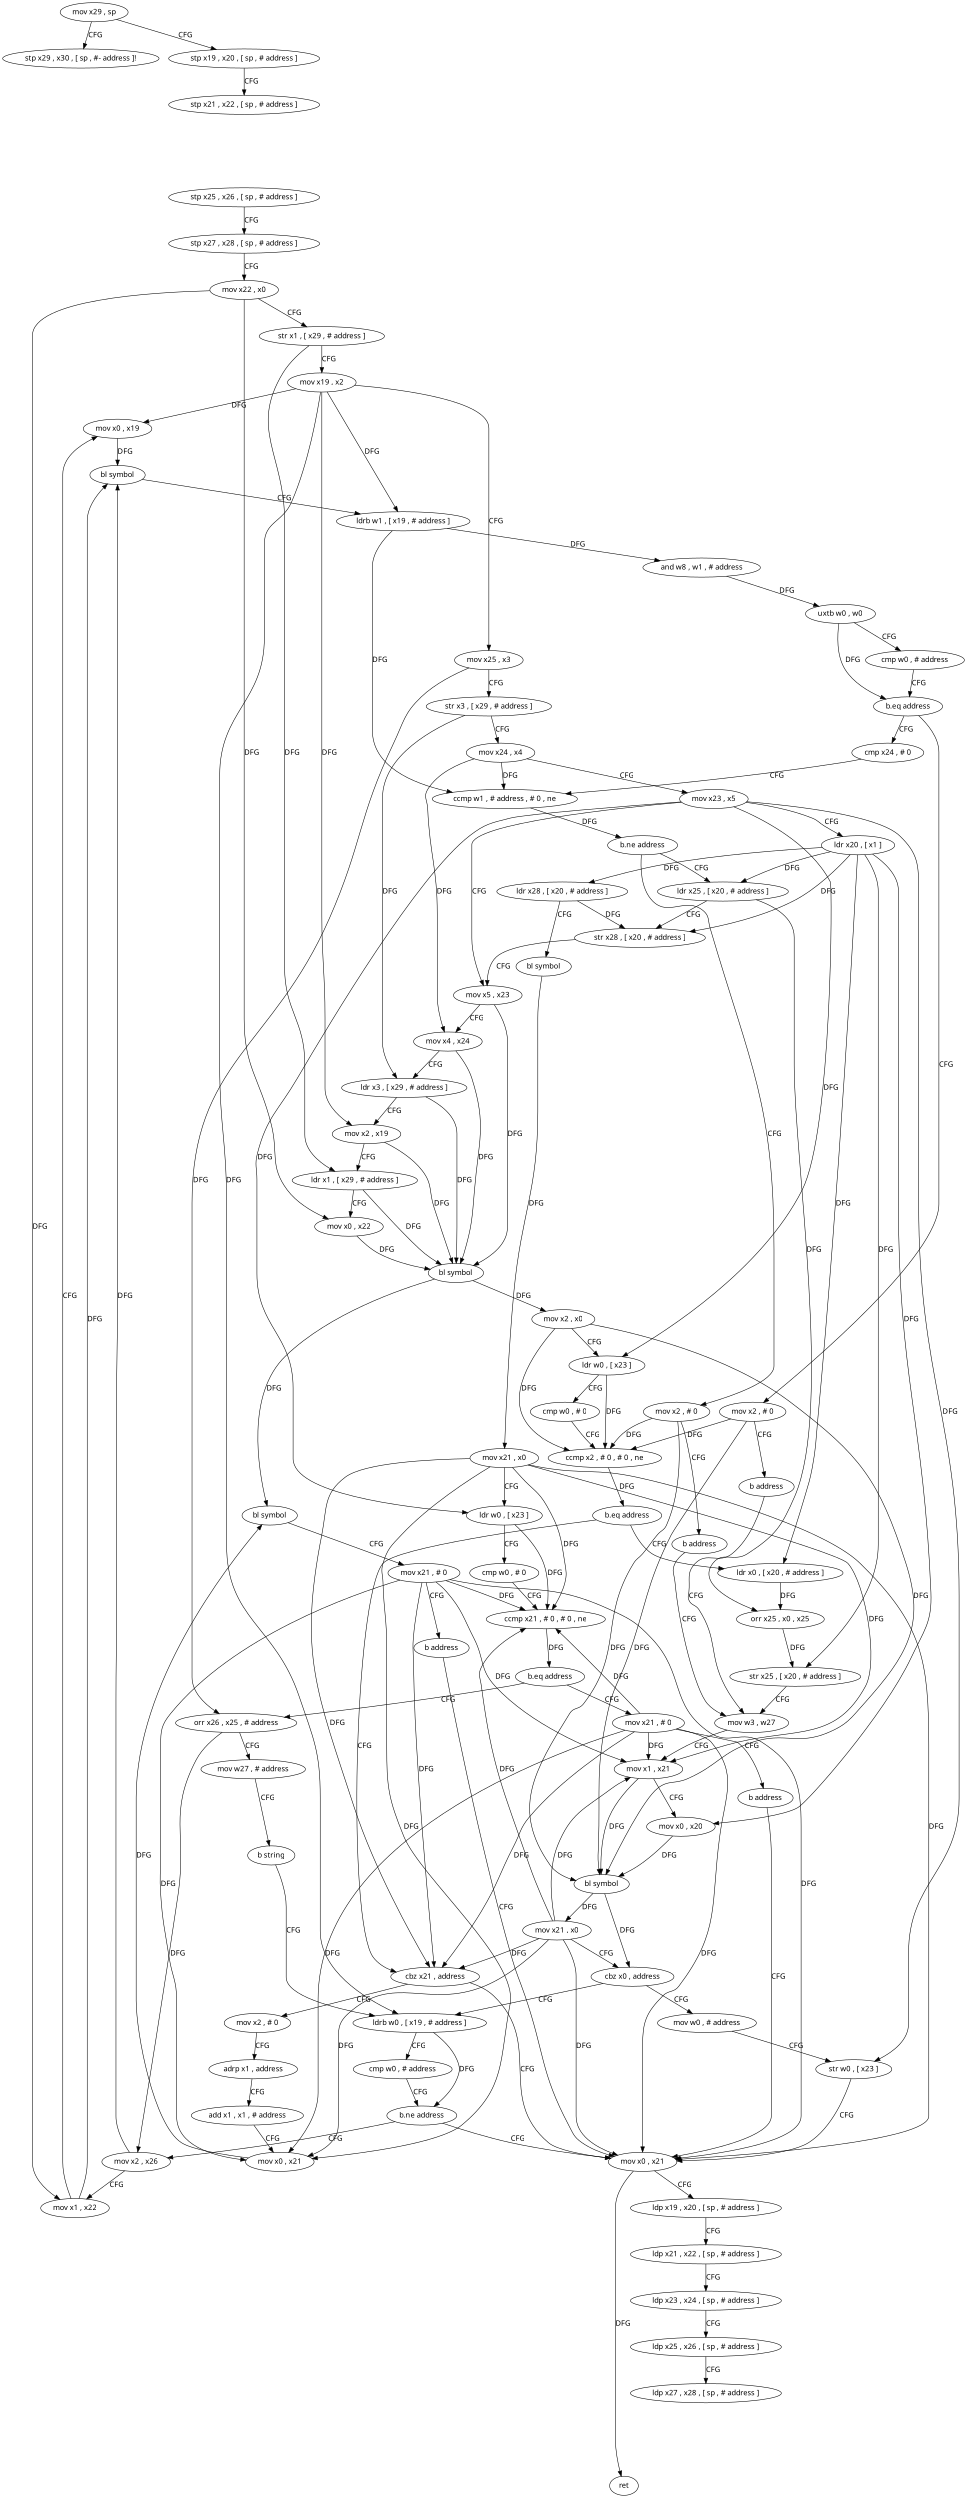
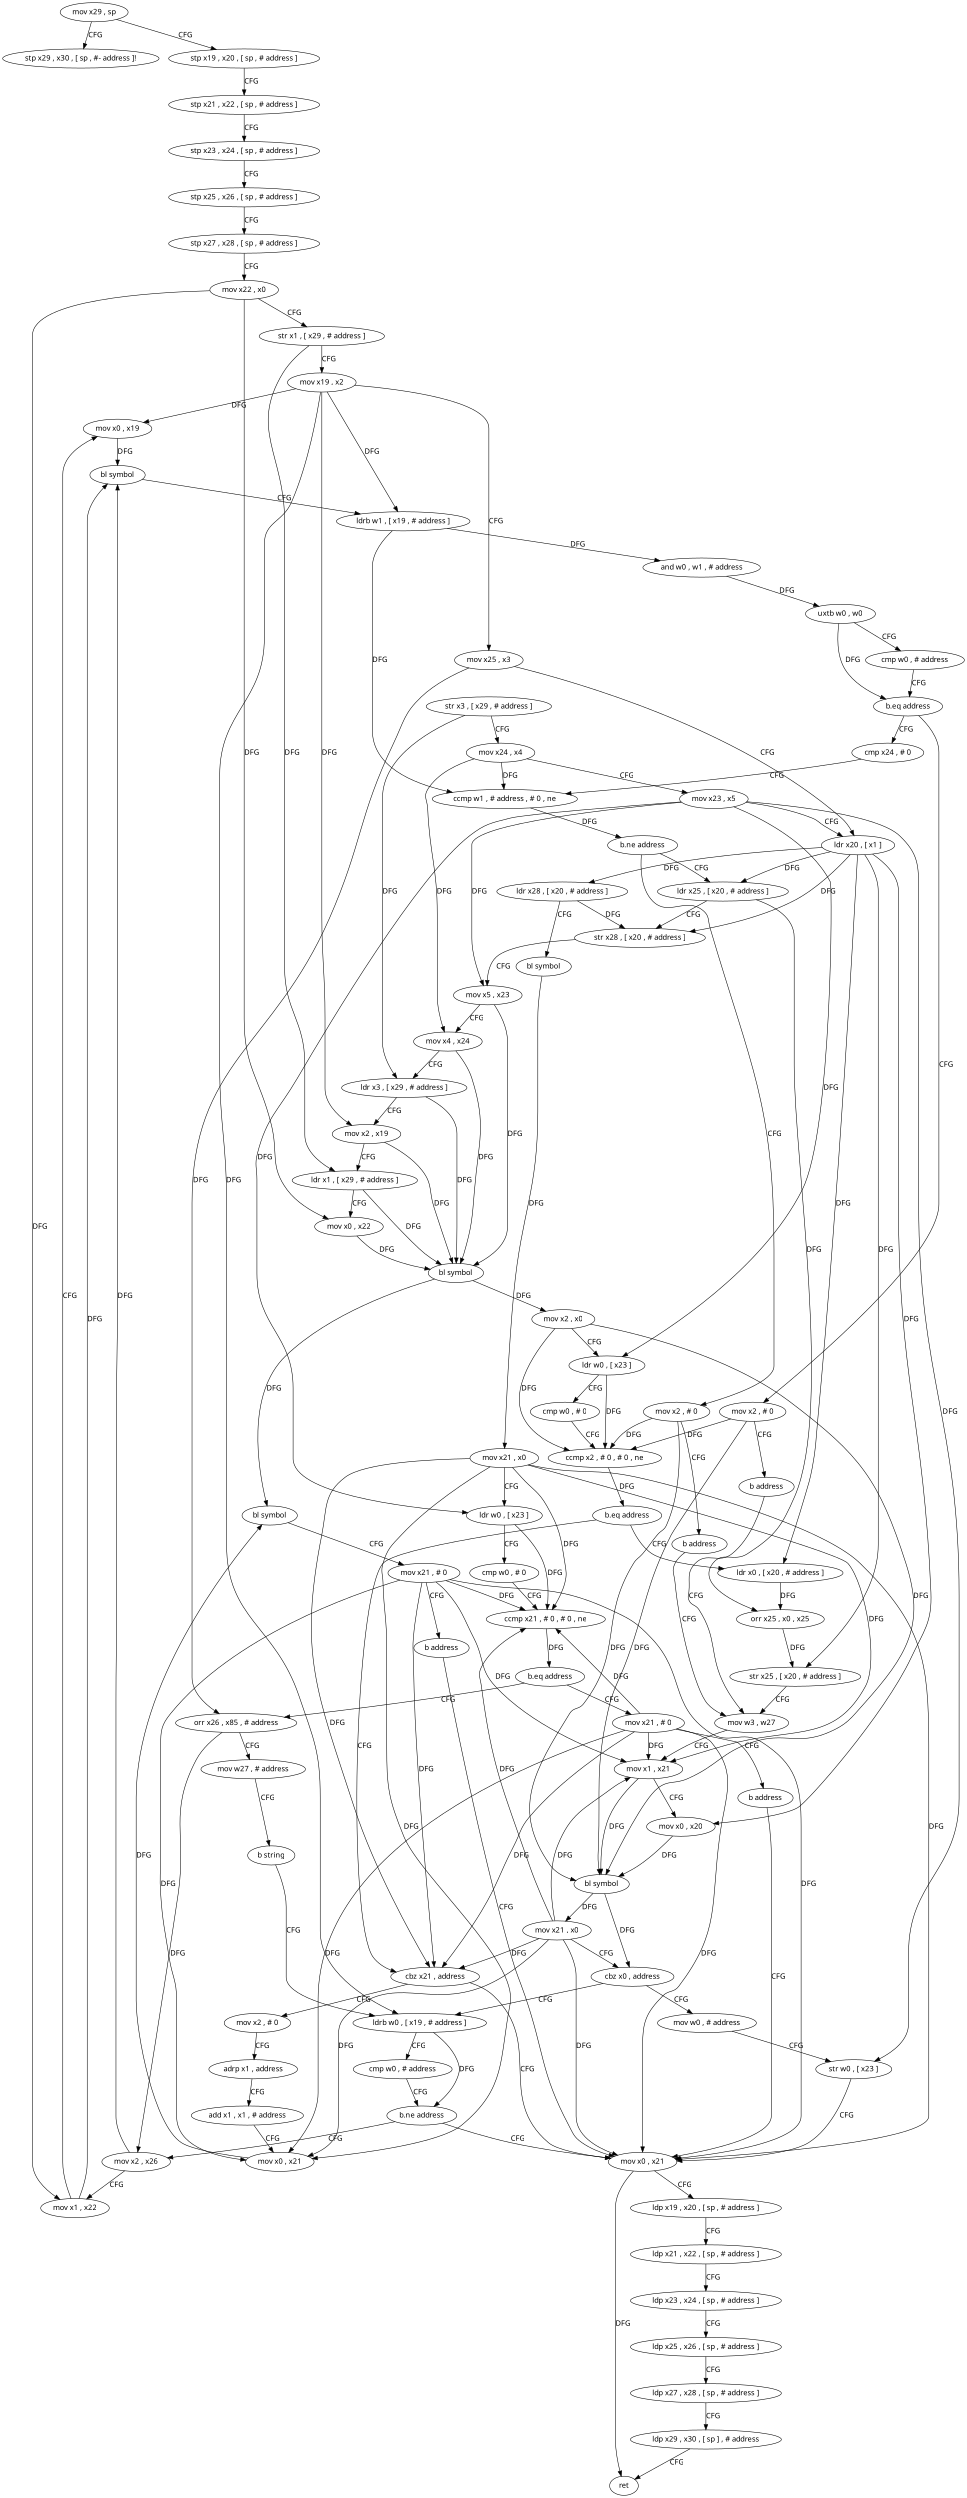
none -> (244, 151)
(702, 568) -> (702, 568)
(489, 681) -> (694, 728)
(480, 892) -> (480, 892)
(236, 1723) -> (236, 1723)
none -> (706, 2439)
